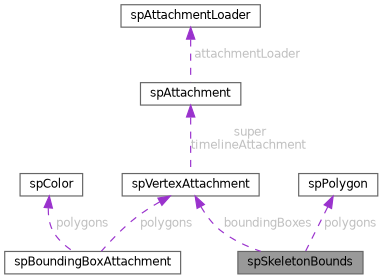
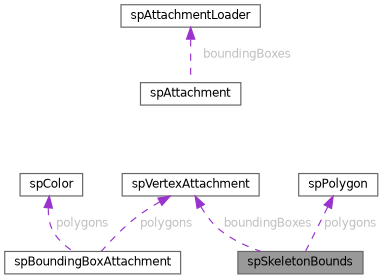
(246, 55) -> (246, 55)
(191, 145) -> none
